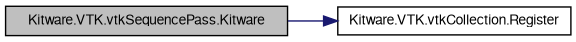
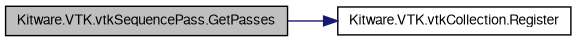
(147, 21) -> (147, 21)
